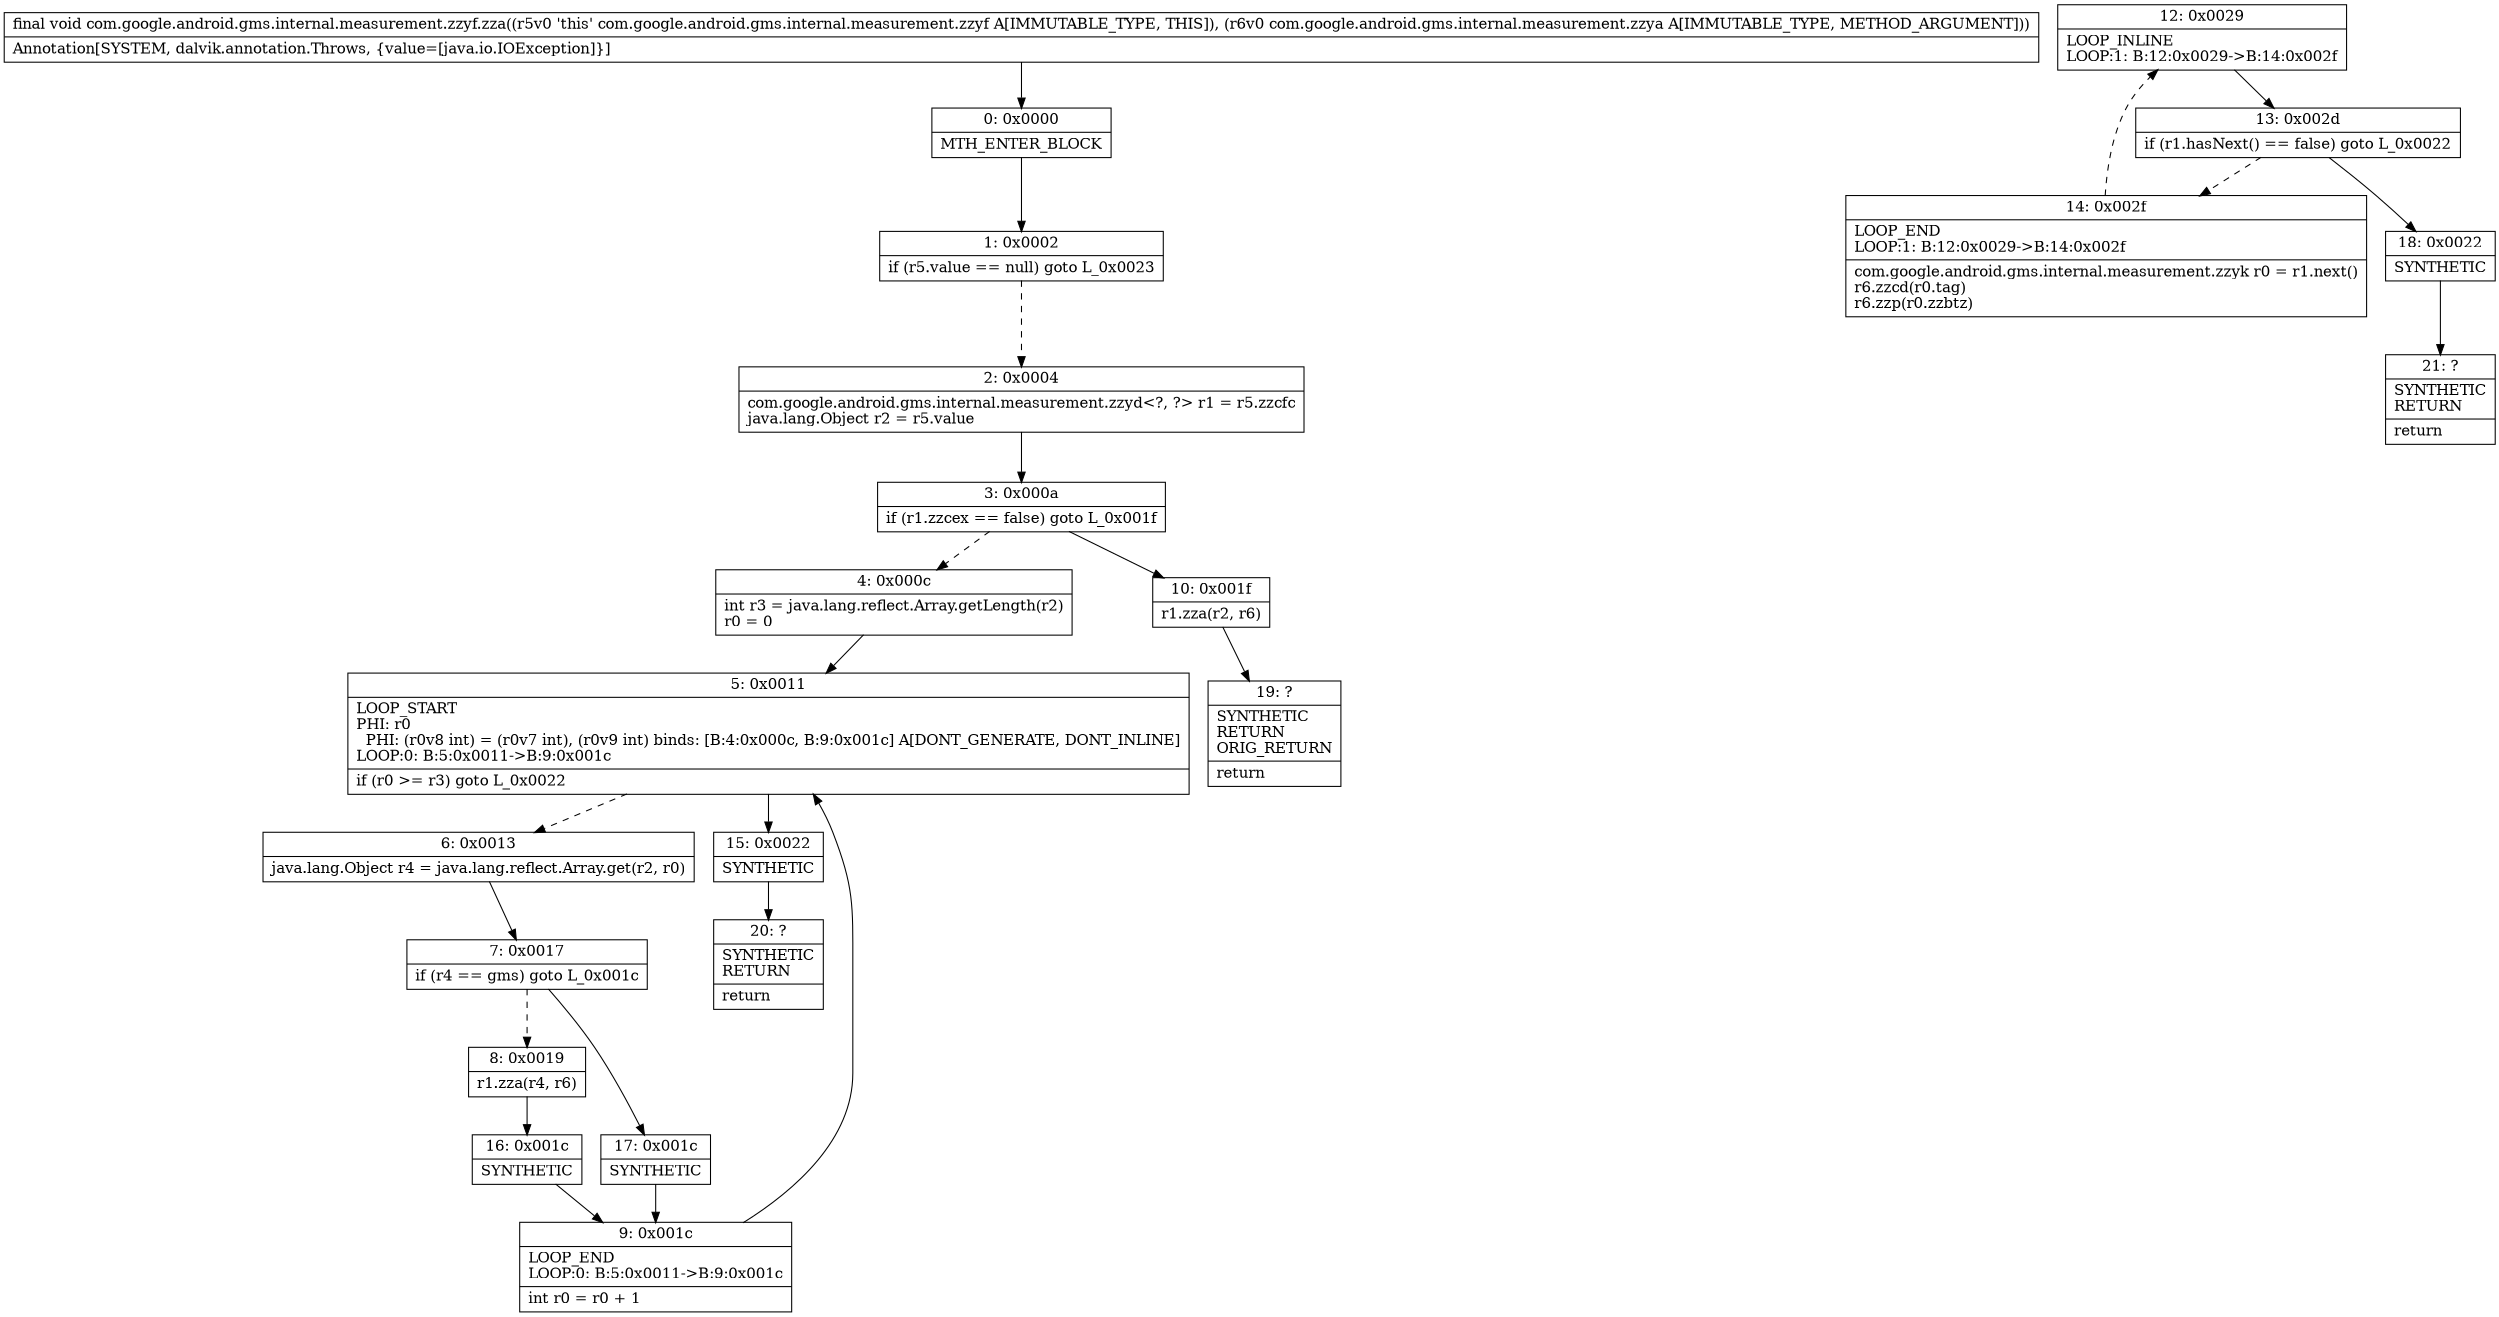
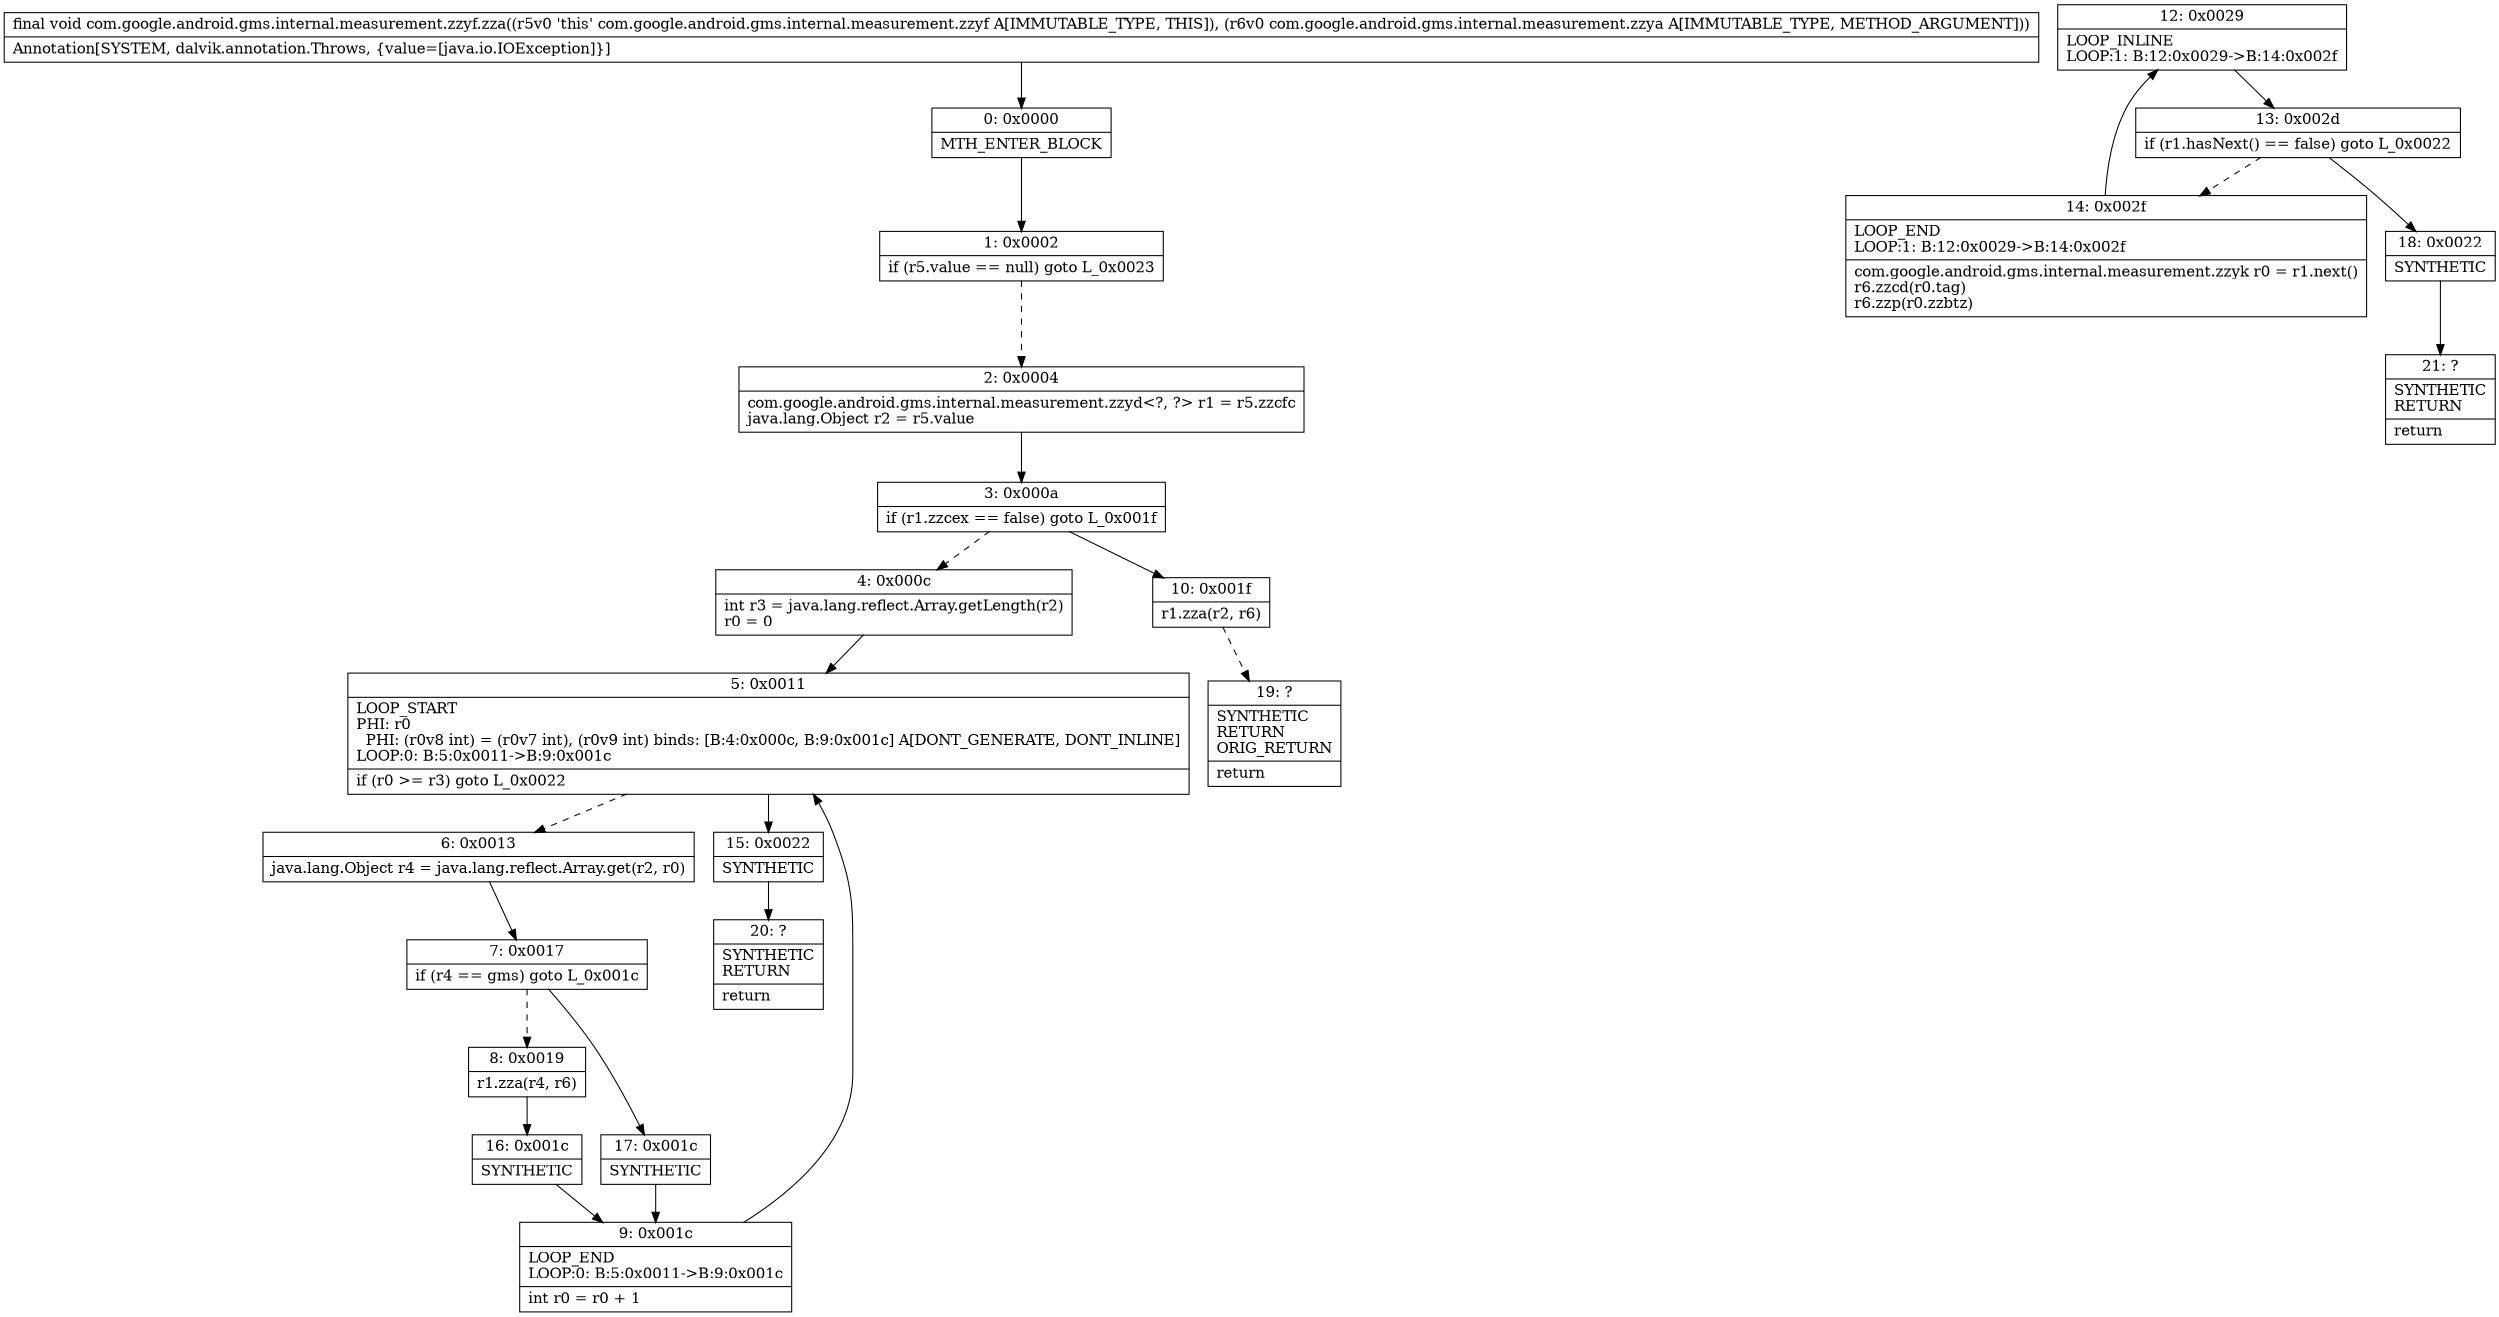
(2116, 132) -> (2116, 132)
(1234, 649) -> (1234, 649)
